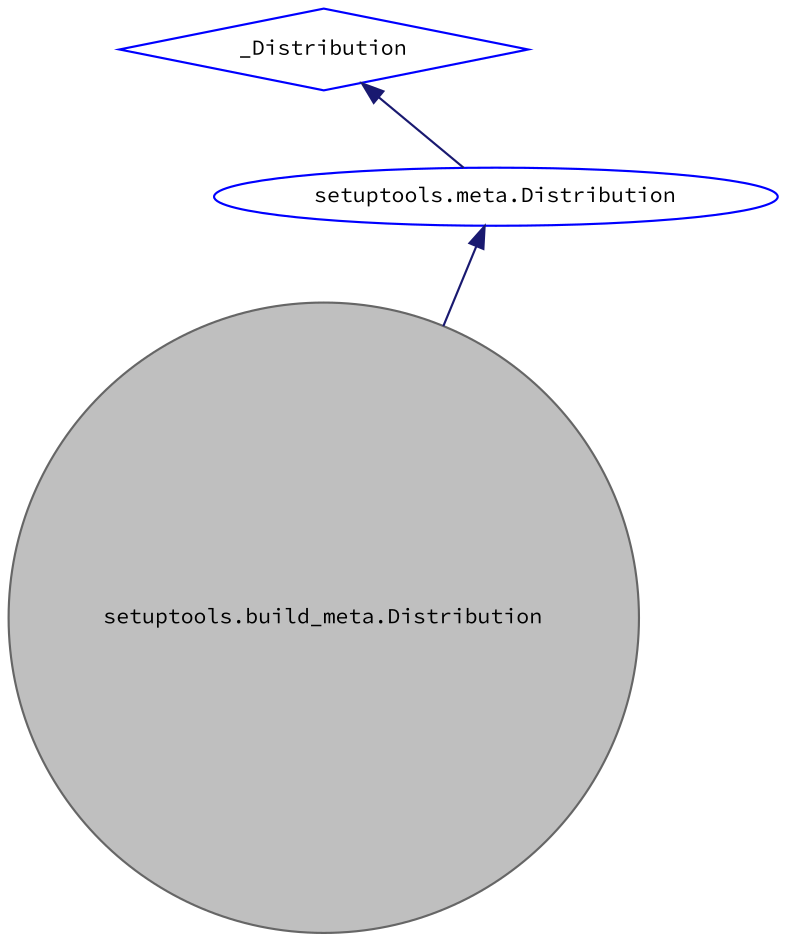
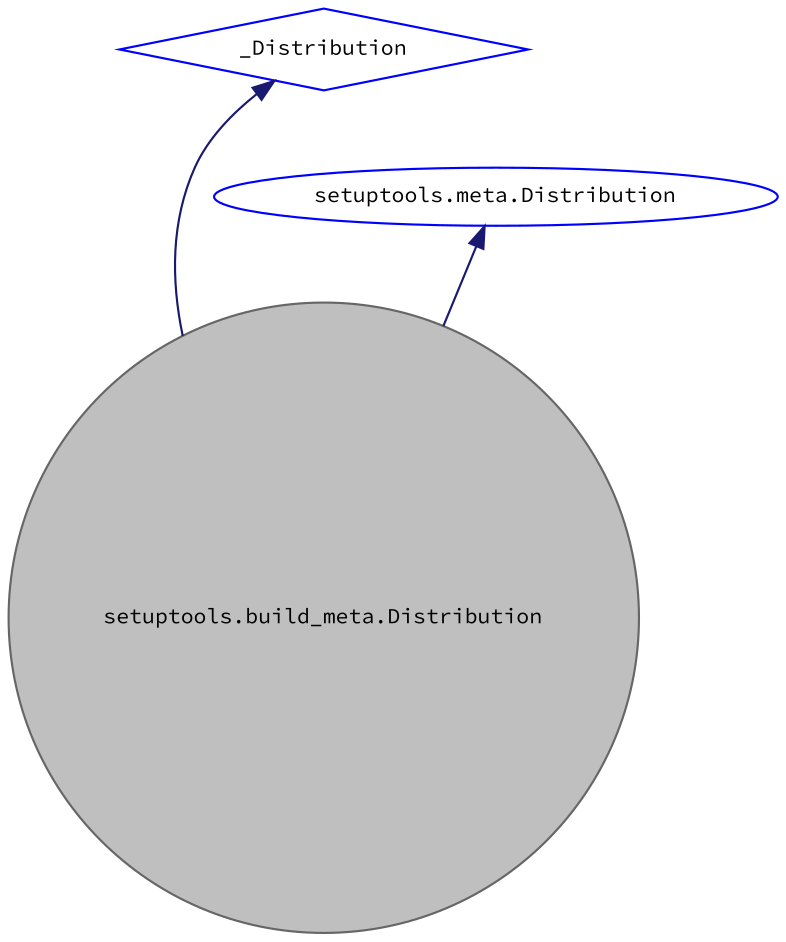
(421, 132) -> (183, 203)
